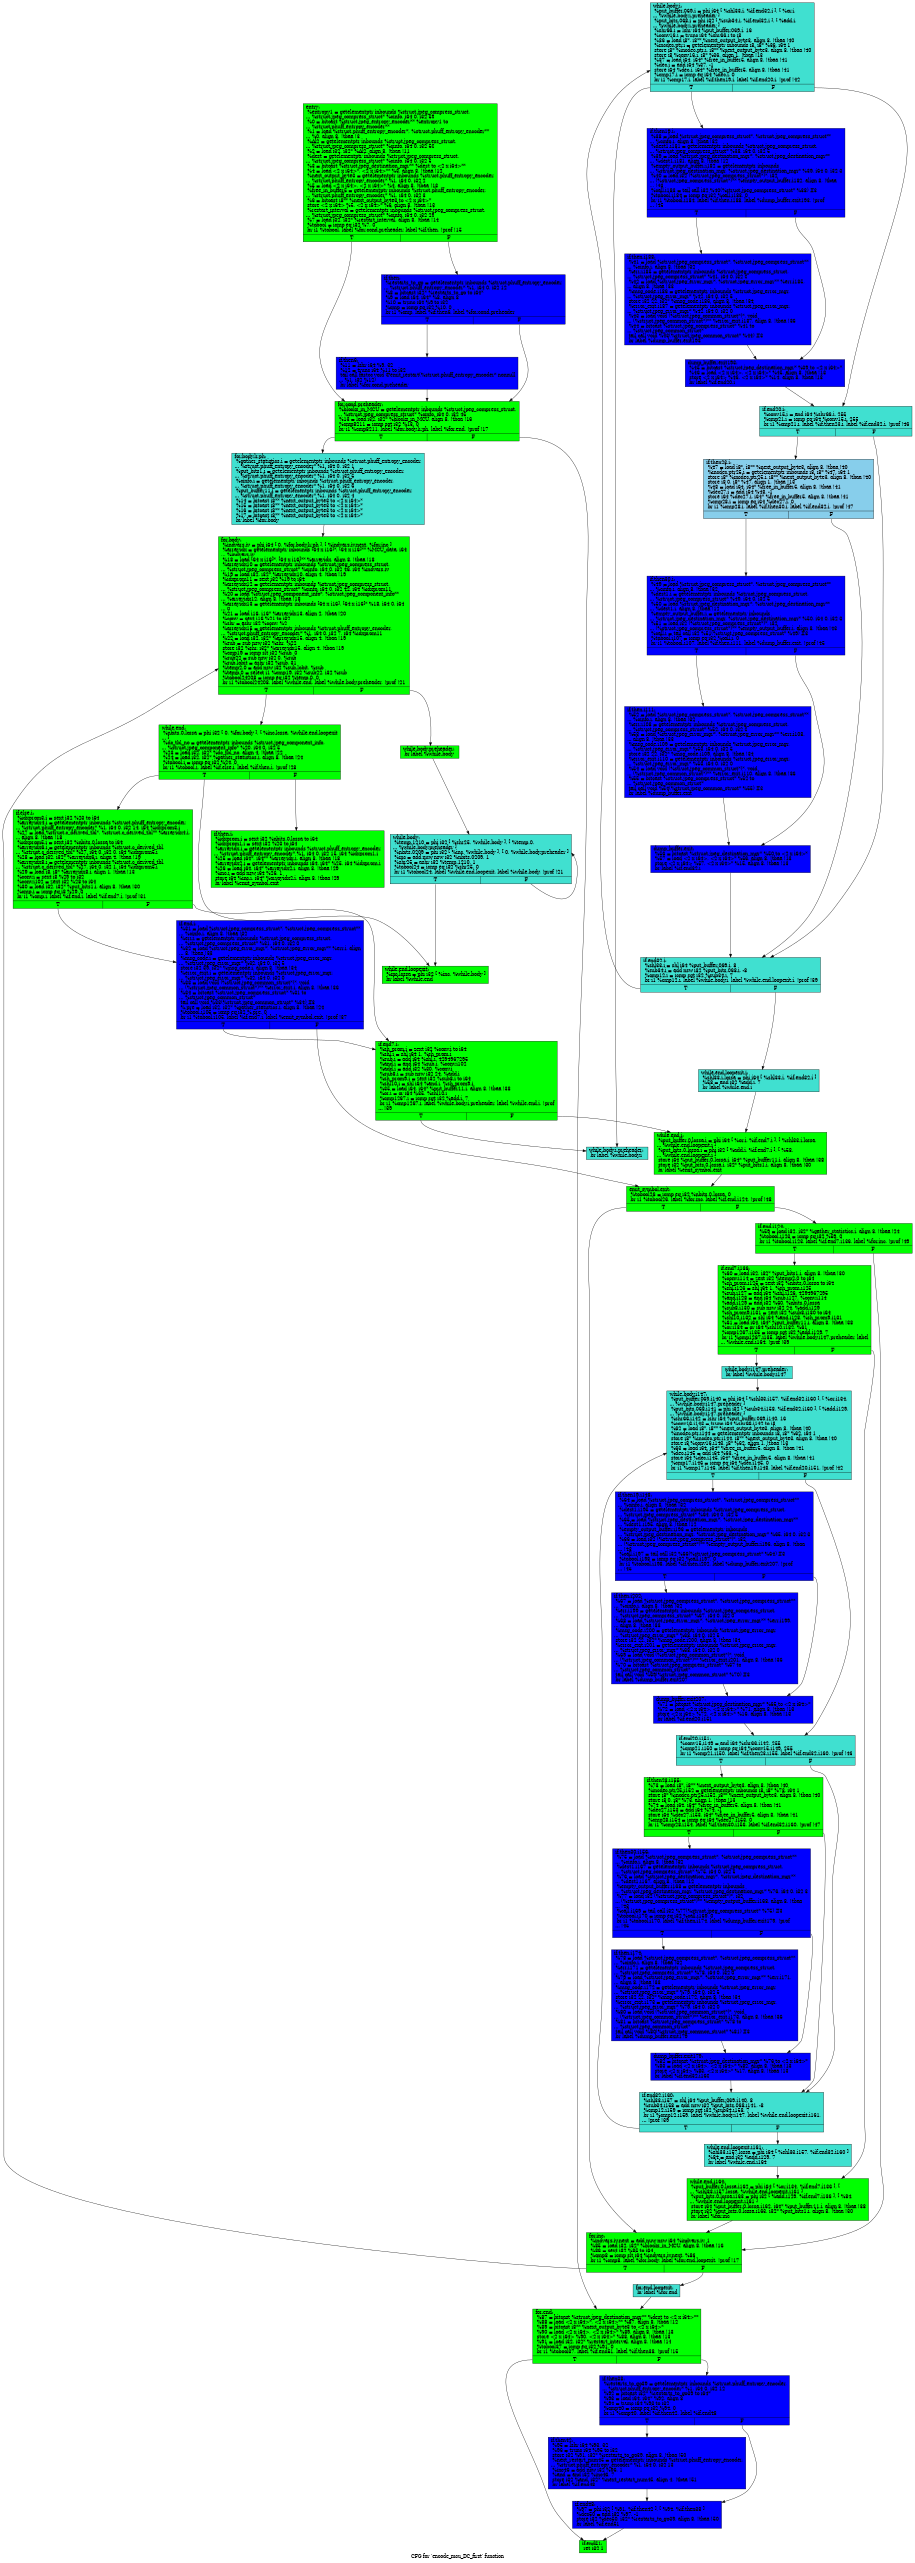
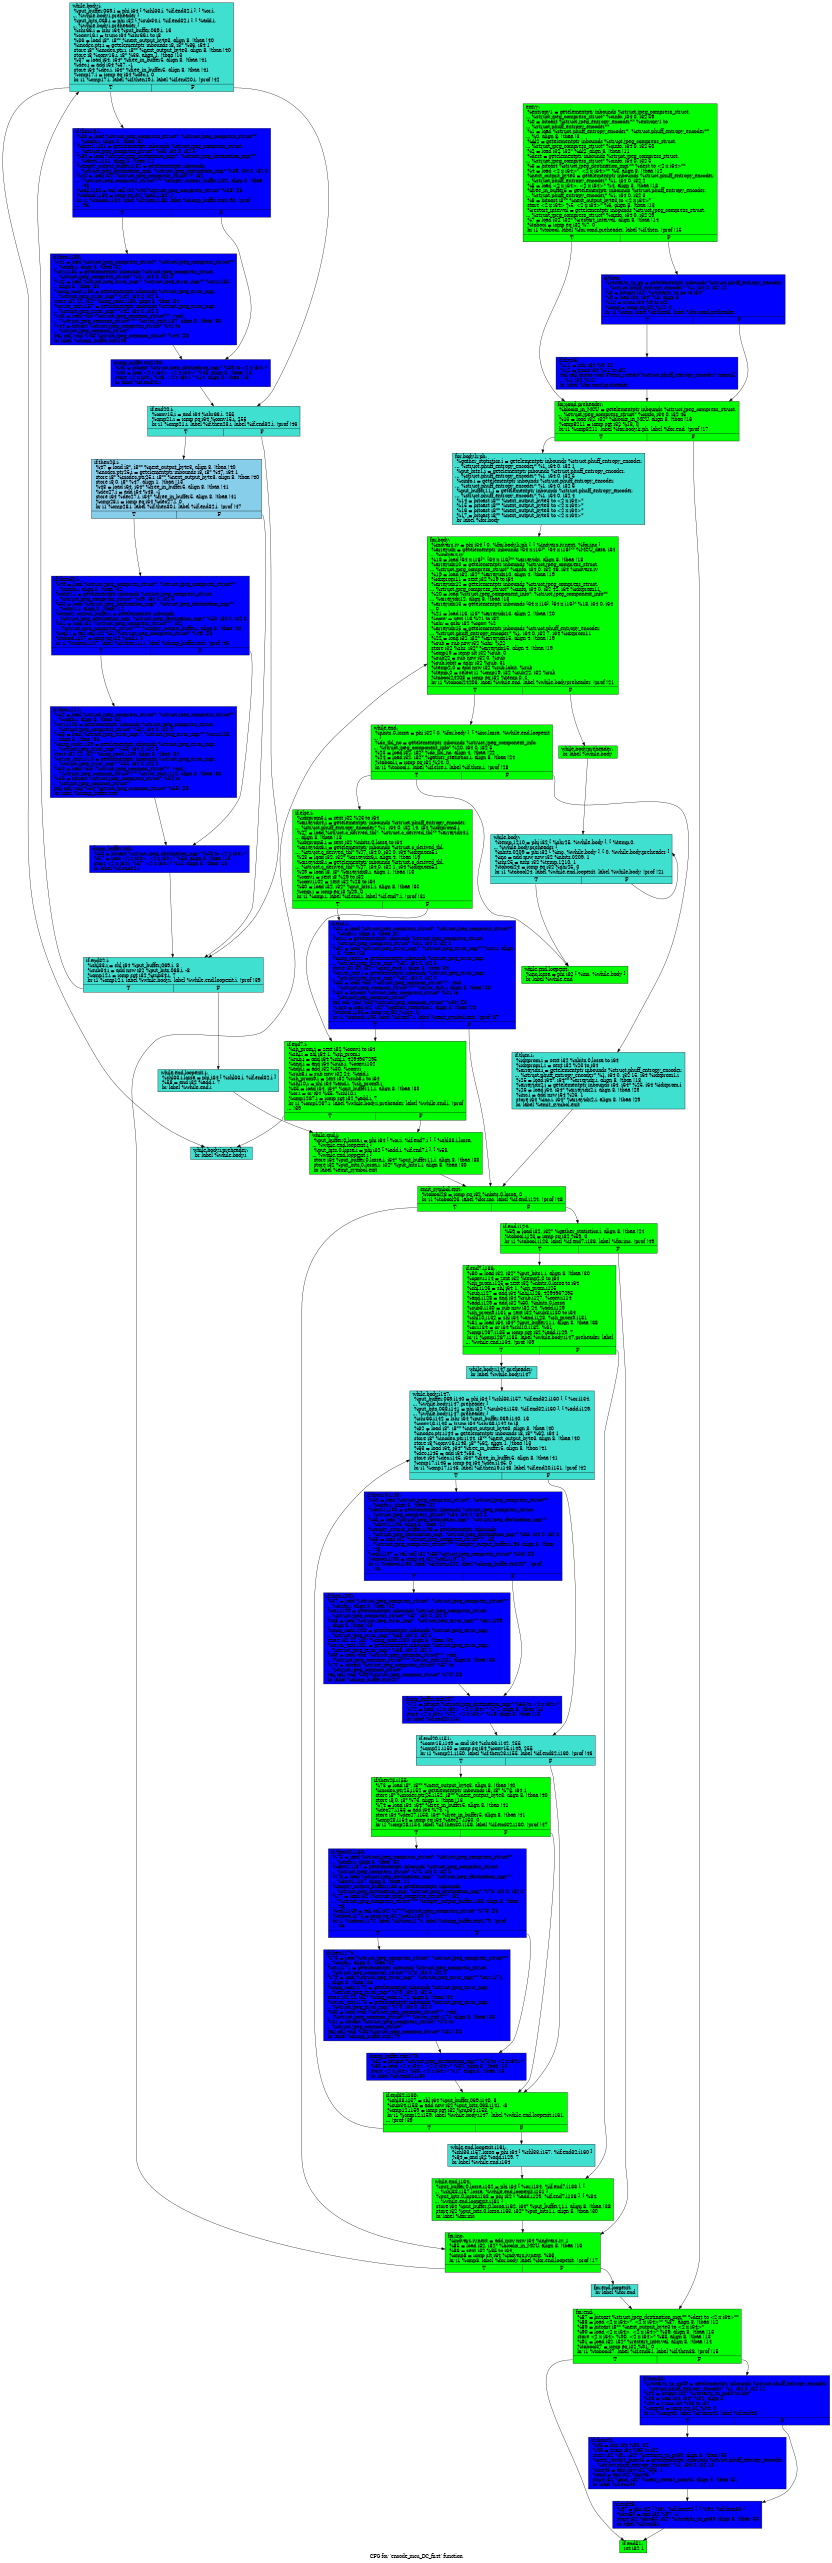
(298, 859) -> (598, 1081)
none -> (539, 1146)
(732, 2112) -> (475, 2112)
